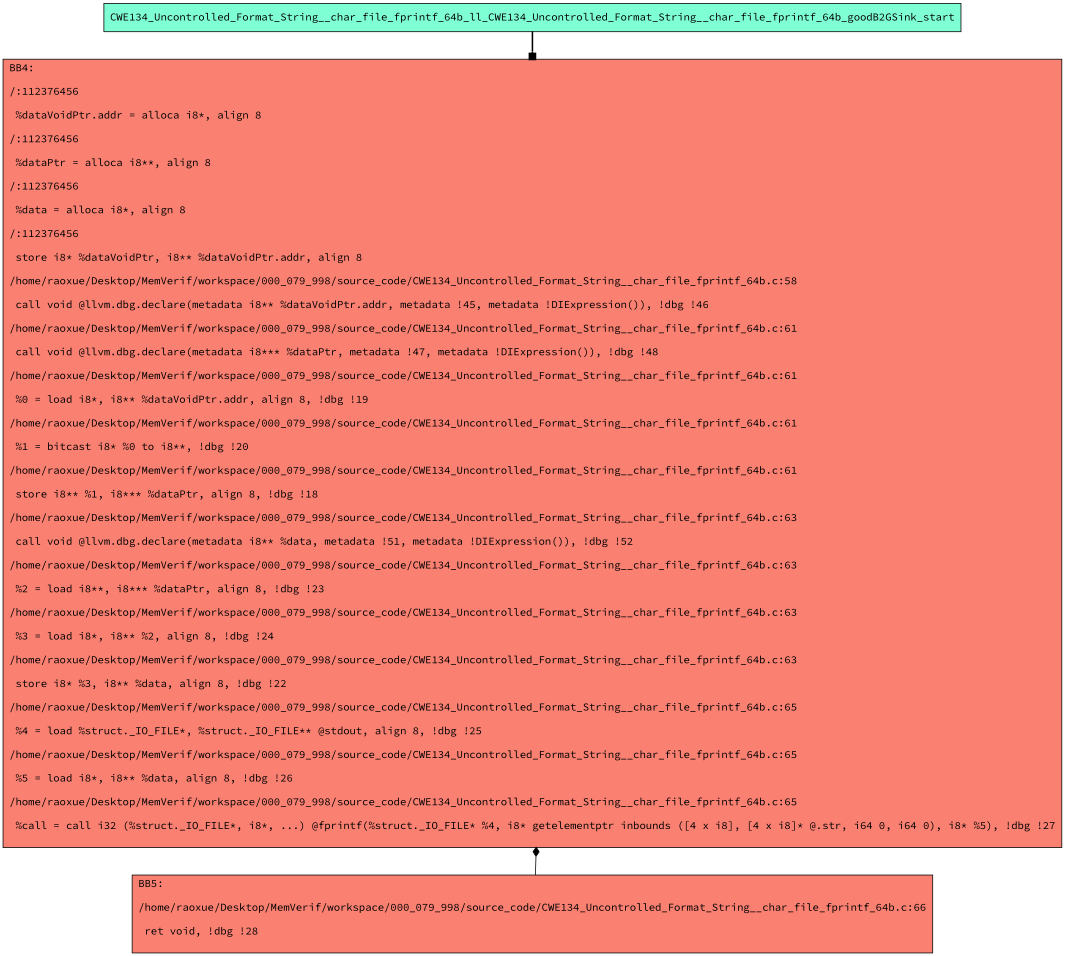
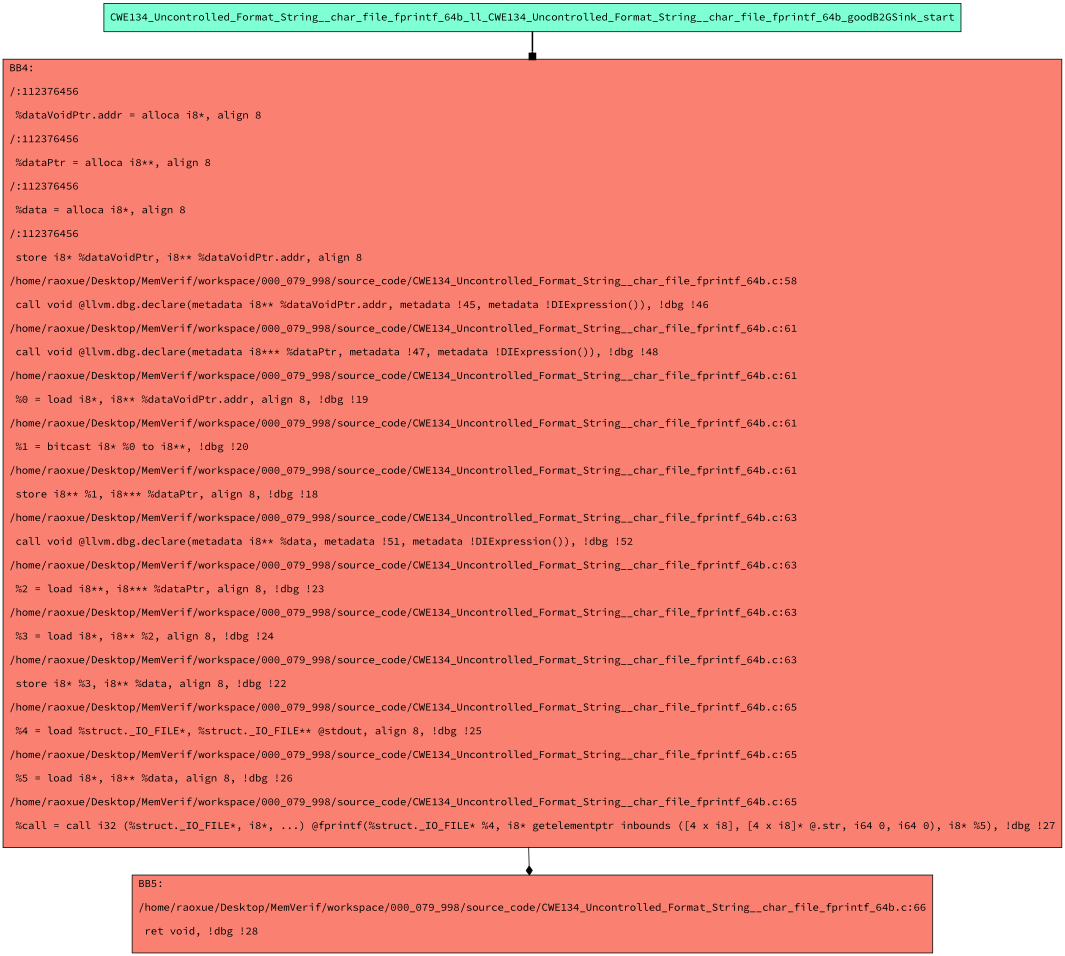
(536, 866) -> (529, 856)
